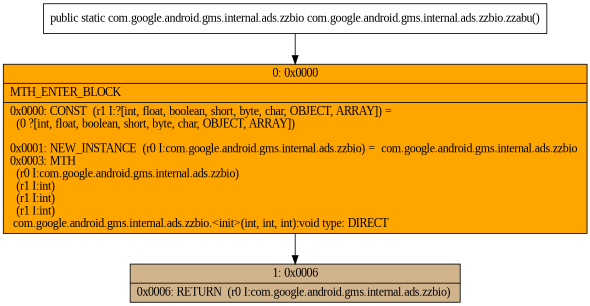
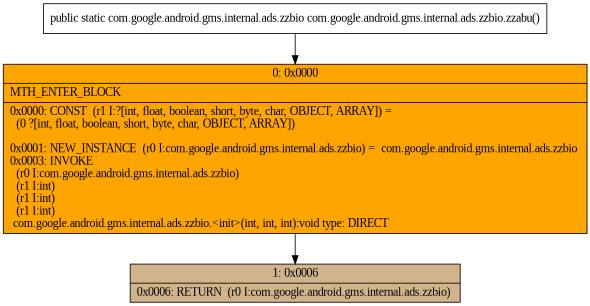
(46, 161) -> (55, 161)
